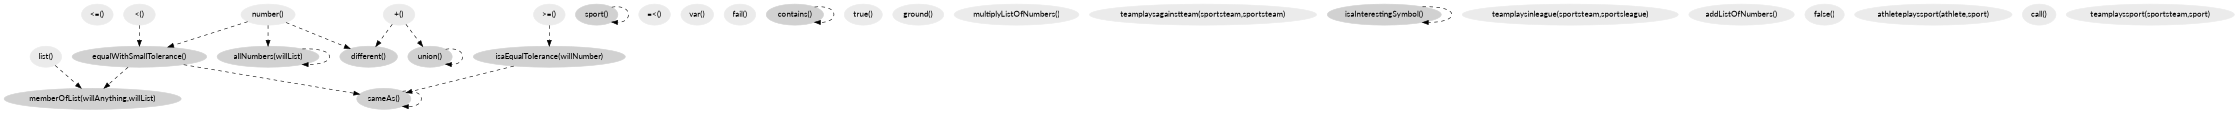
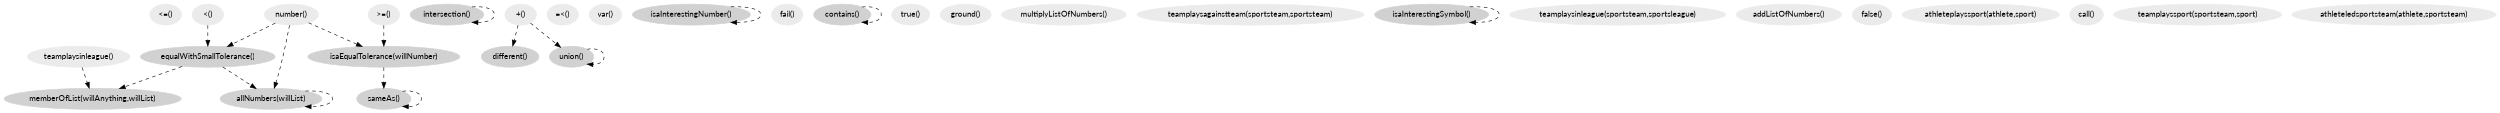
(597, 15) -> (447, 15)
none -> (691, 15)
none -> (2394, 15)
(315, 34) -> (333, 33)
(46, 57) -> (79, 57)
(269, 79) -> (237, 76)
